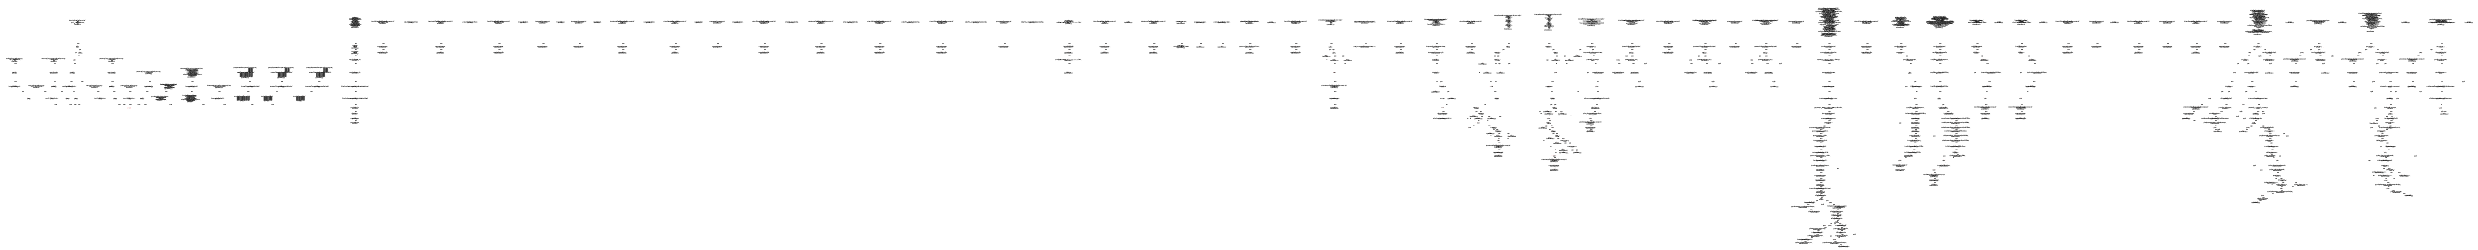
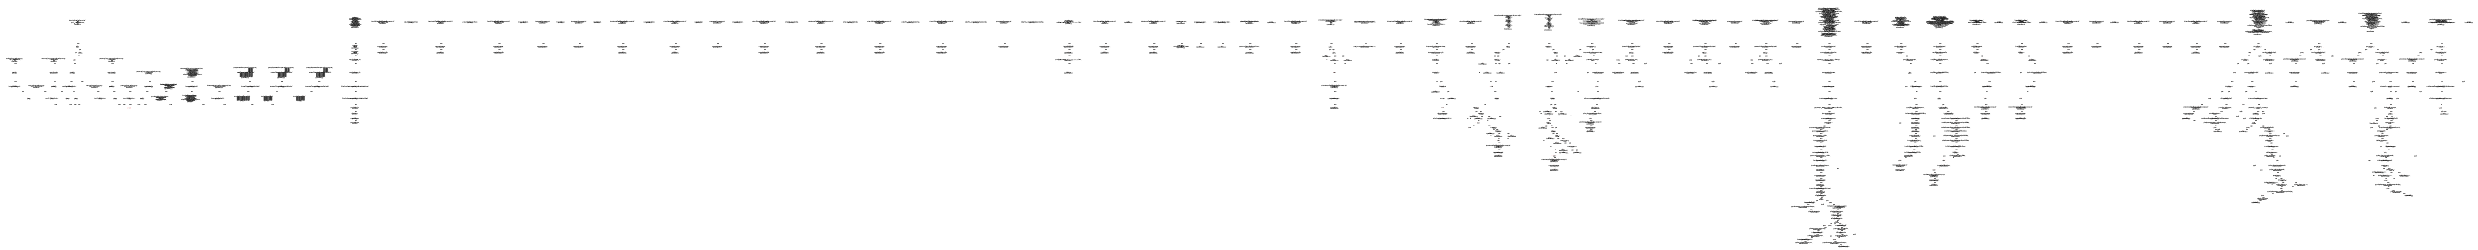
(1548, 130) -> (1554, 126)
